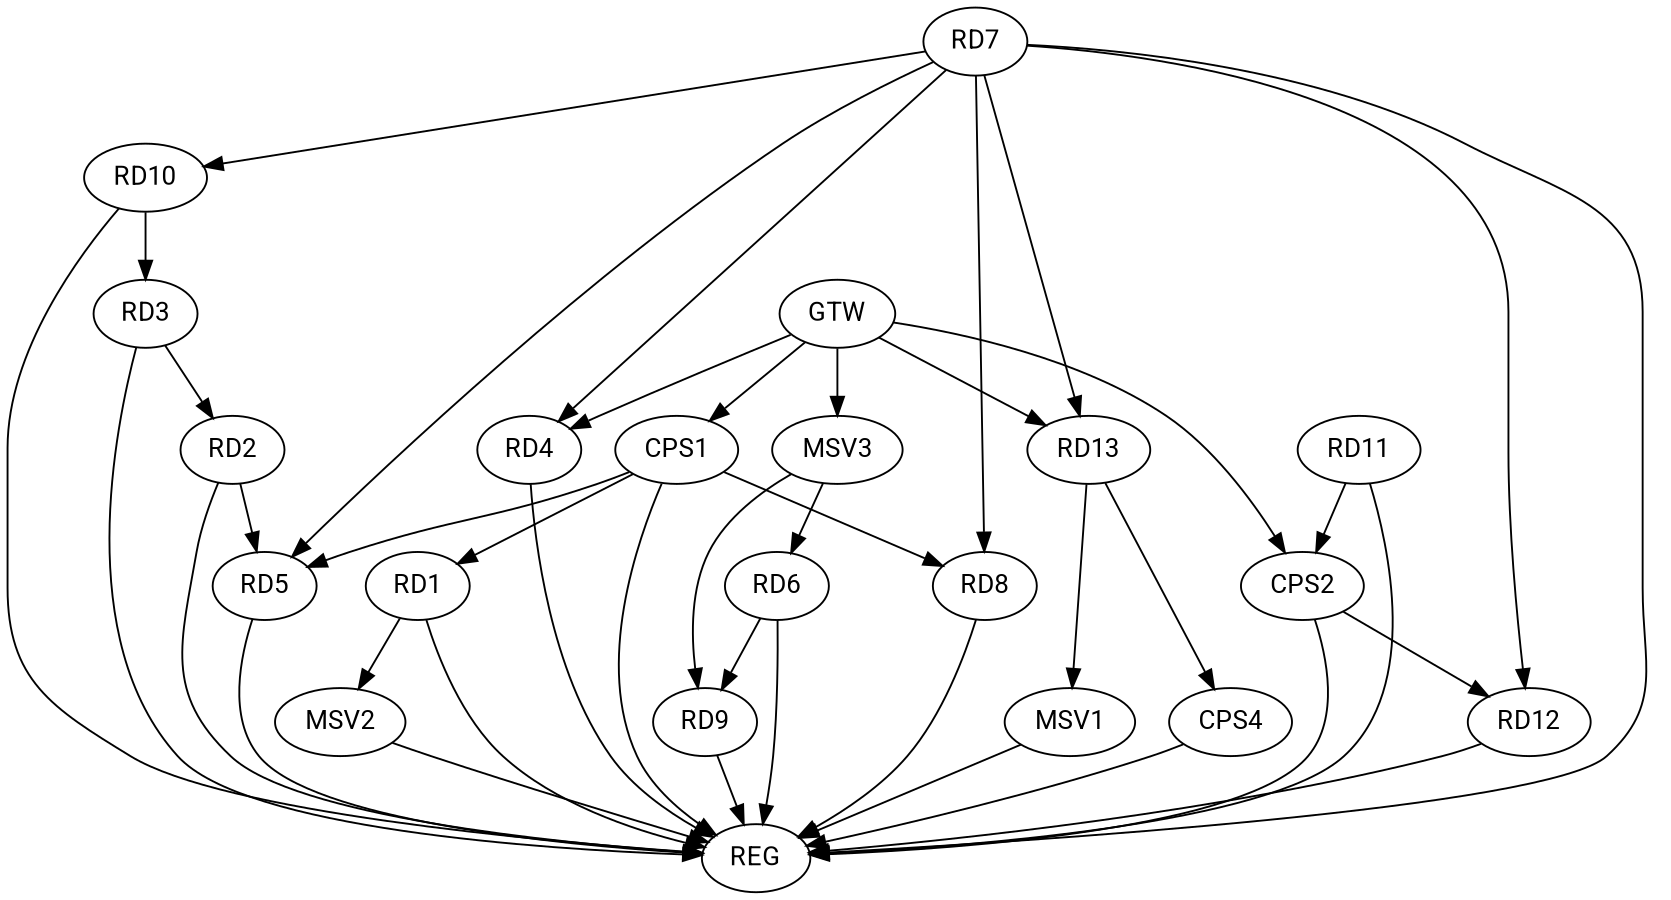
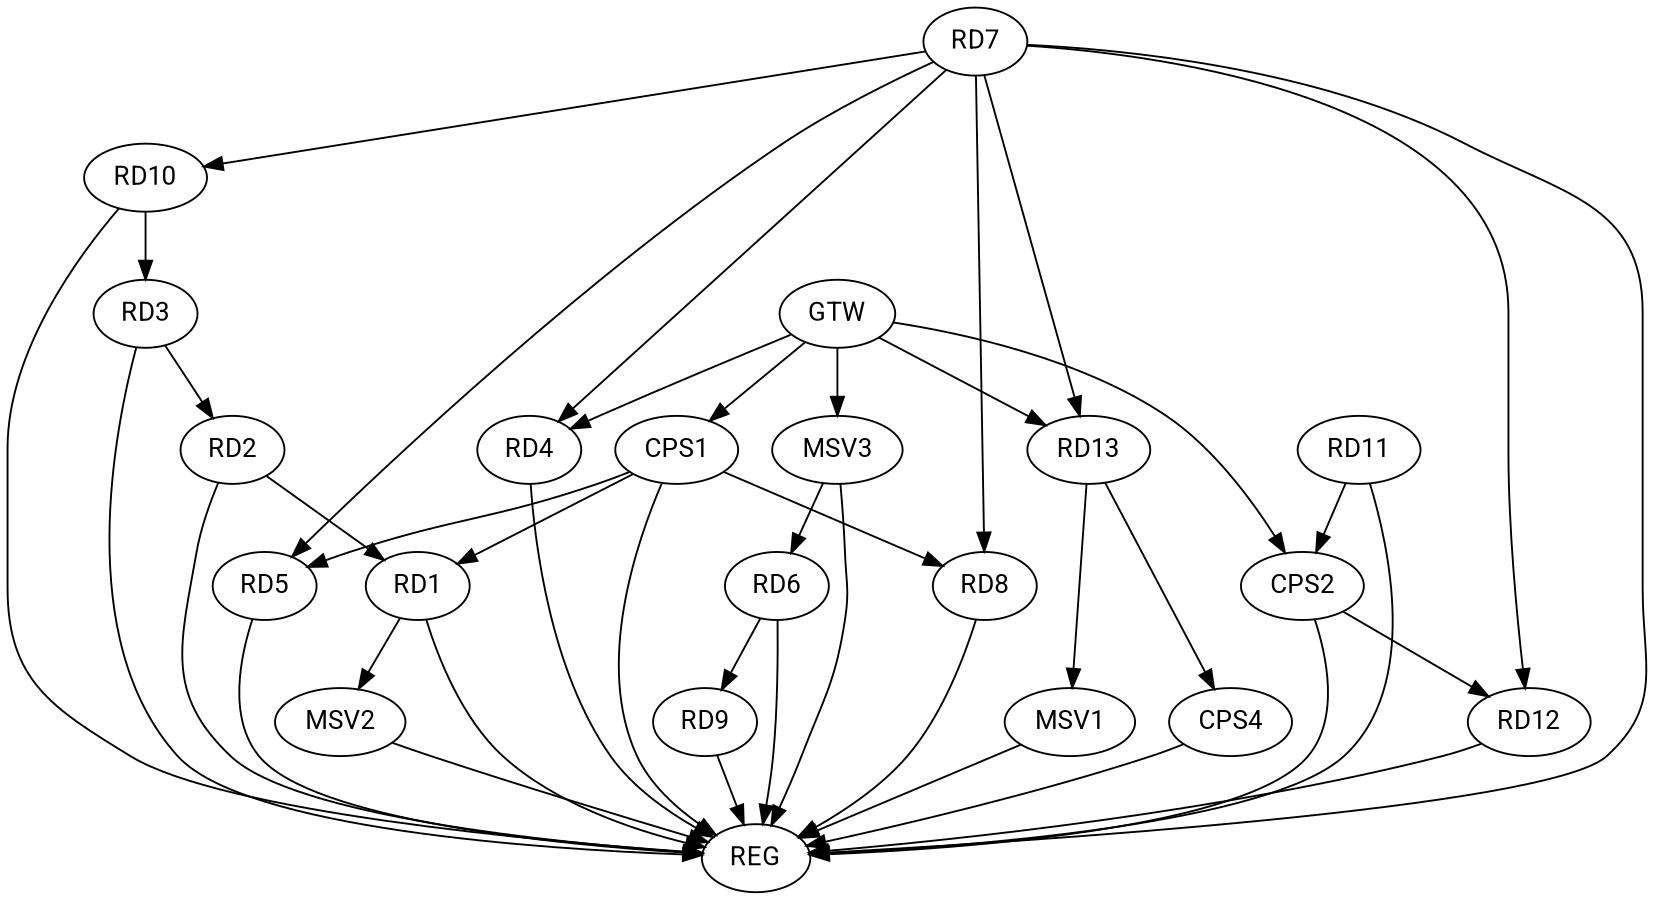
(246, 508) -> (317, 512)
(708, 554) -> (839, 651)
